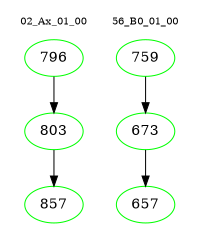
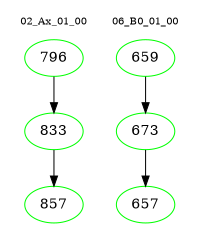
(146, 22) -> (146, 22)
(146, 58) -> (146, 58)
(54, 131) -> (54, 131)
